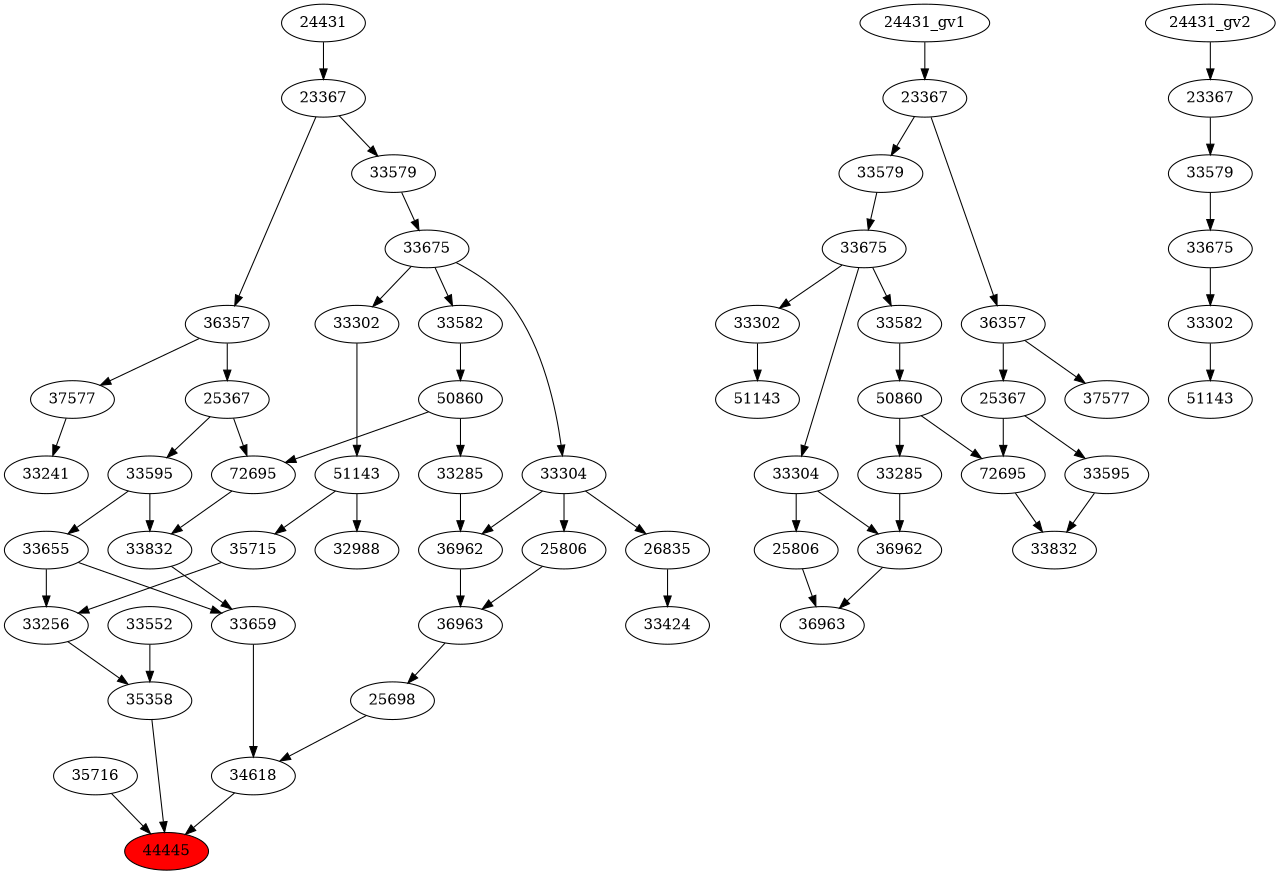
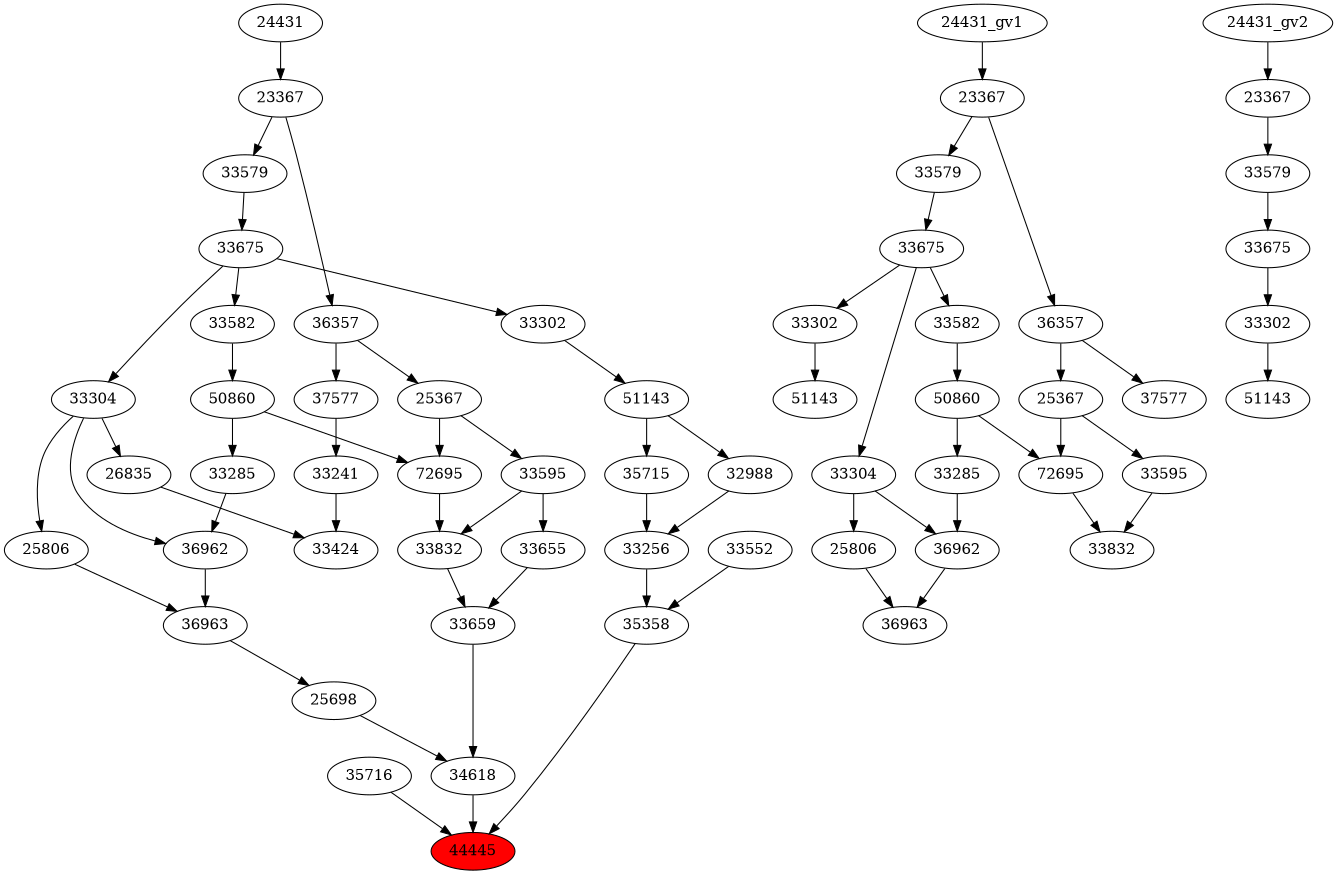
none -> (336, 507)
(46, 583) -> (703, 509)
